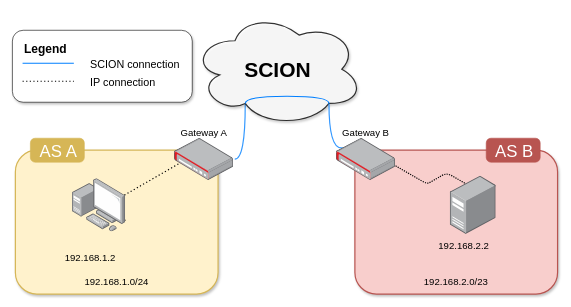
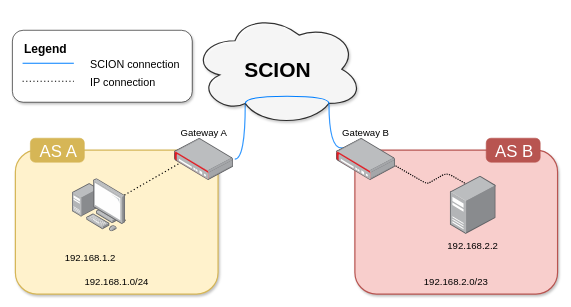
(464, 246) -> (473, 246)
